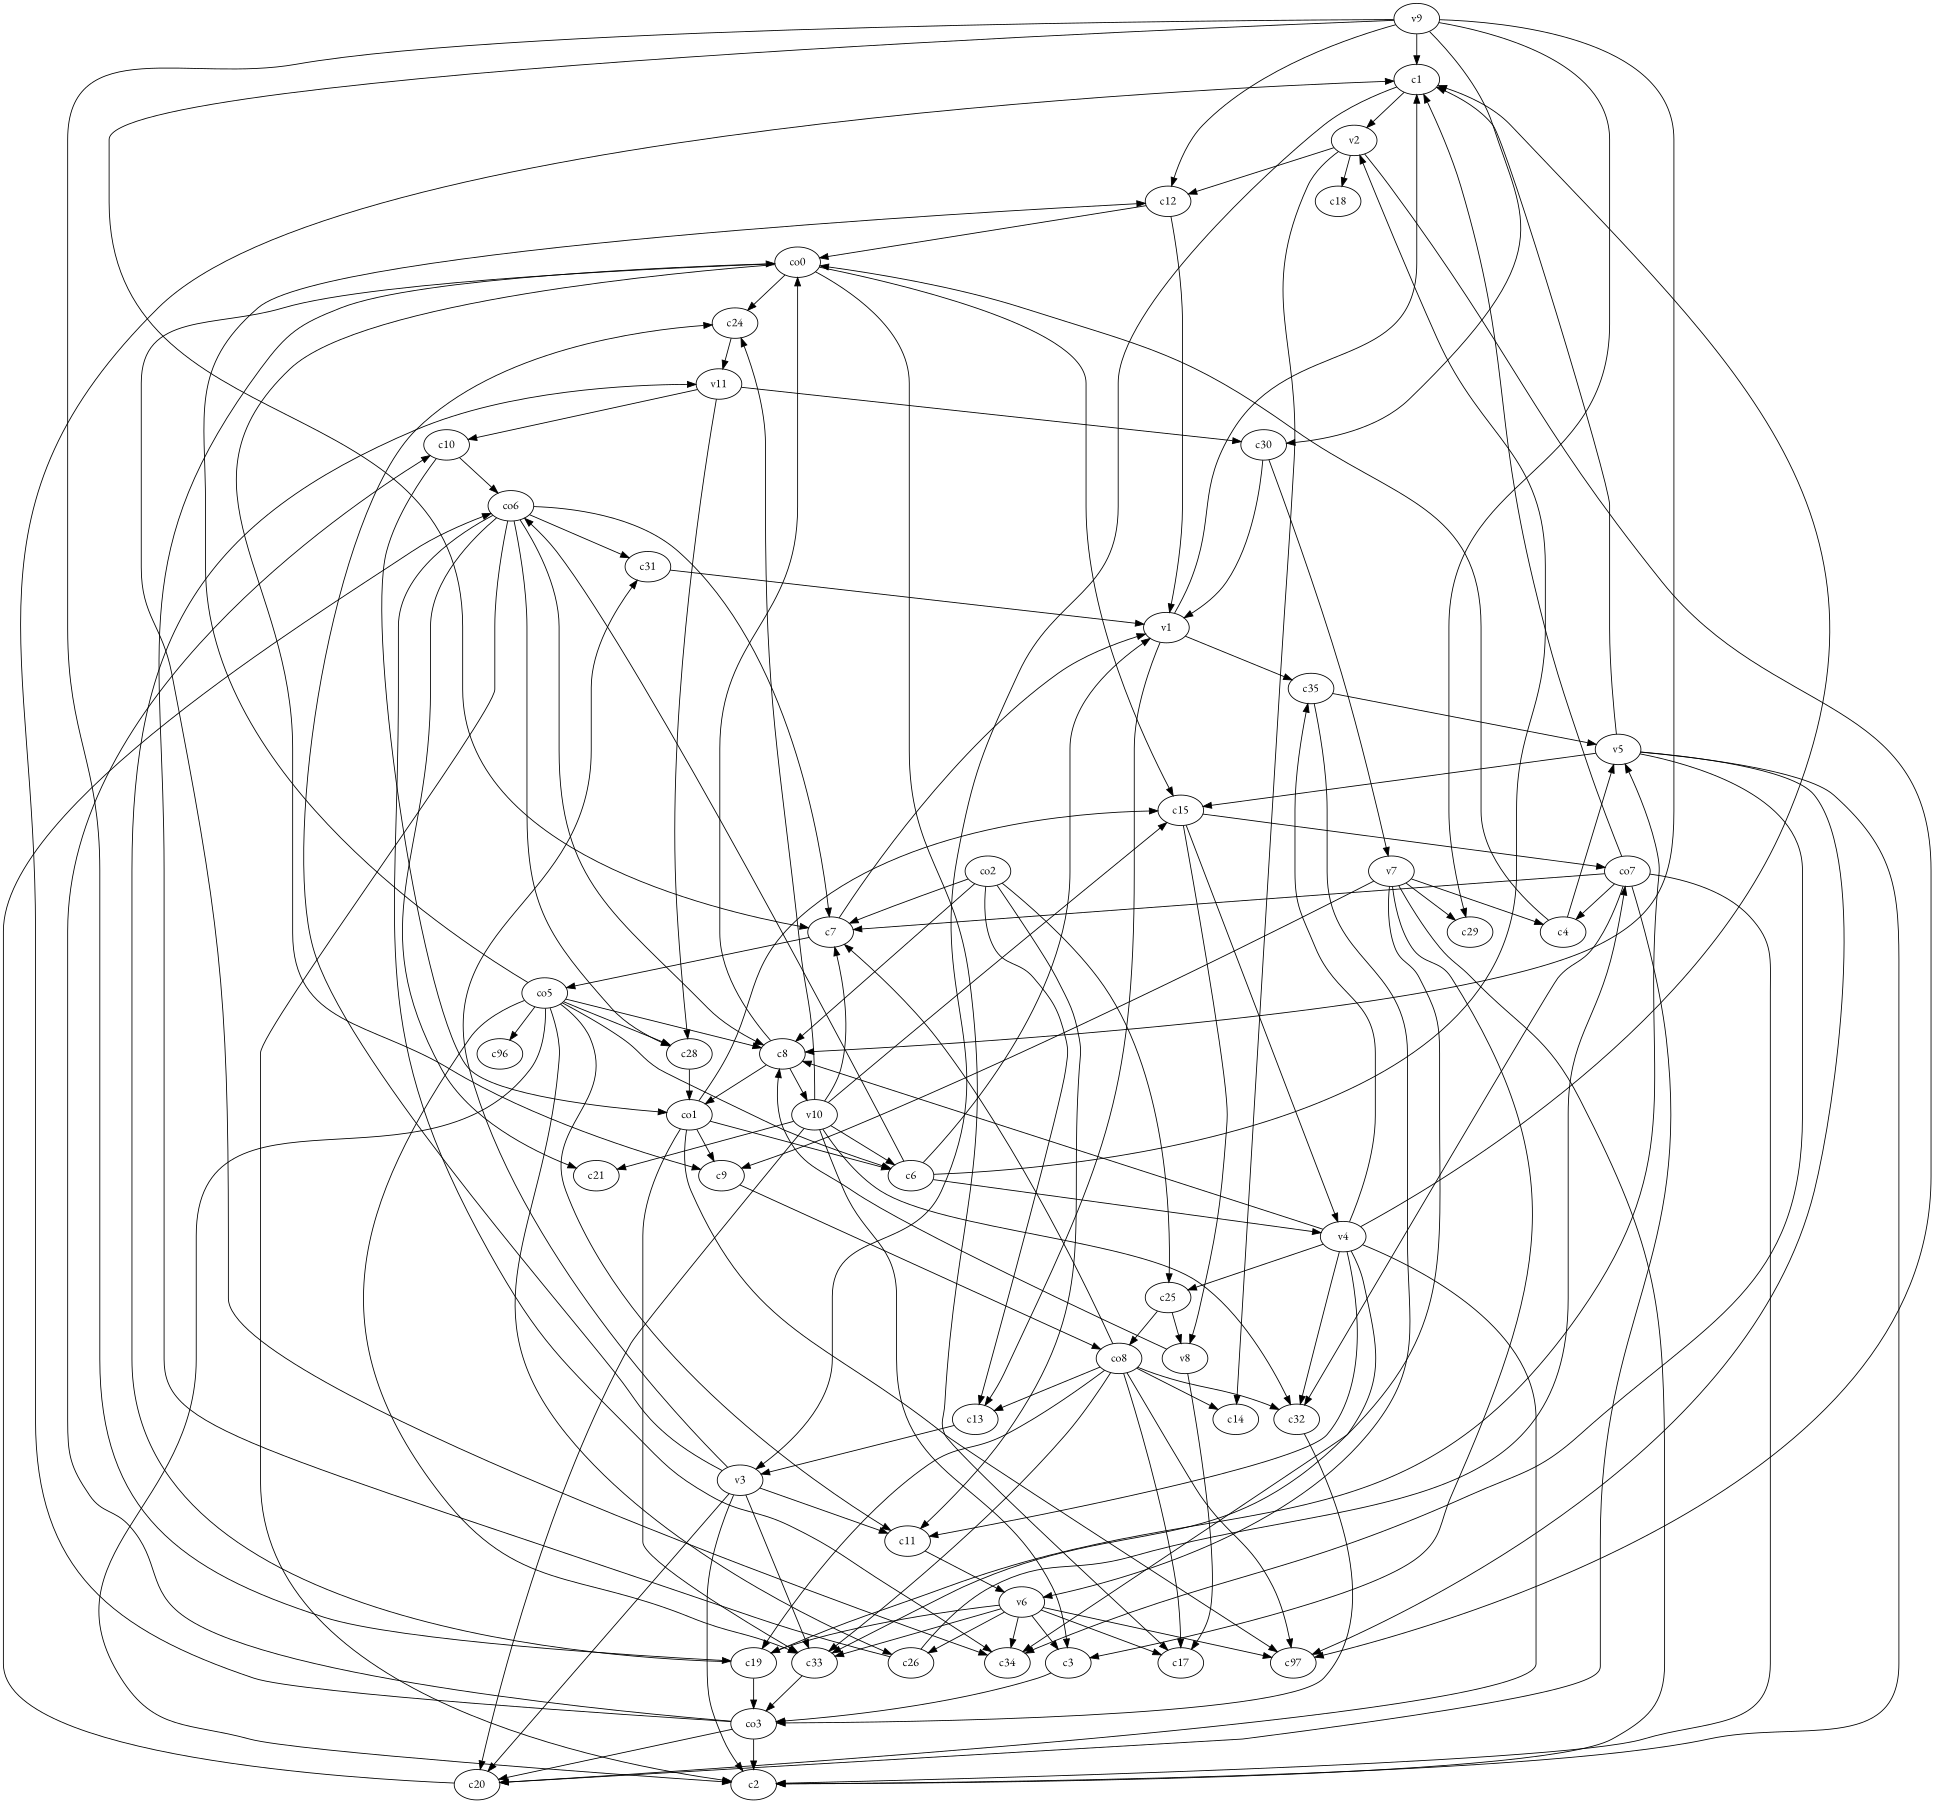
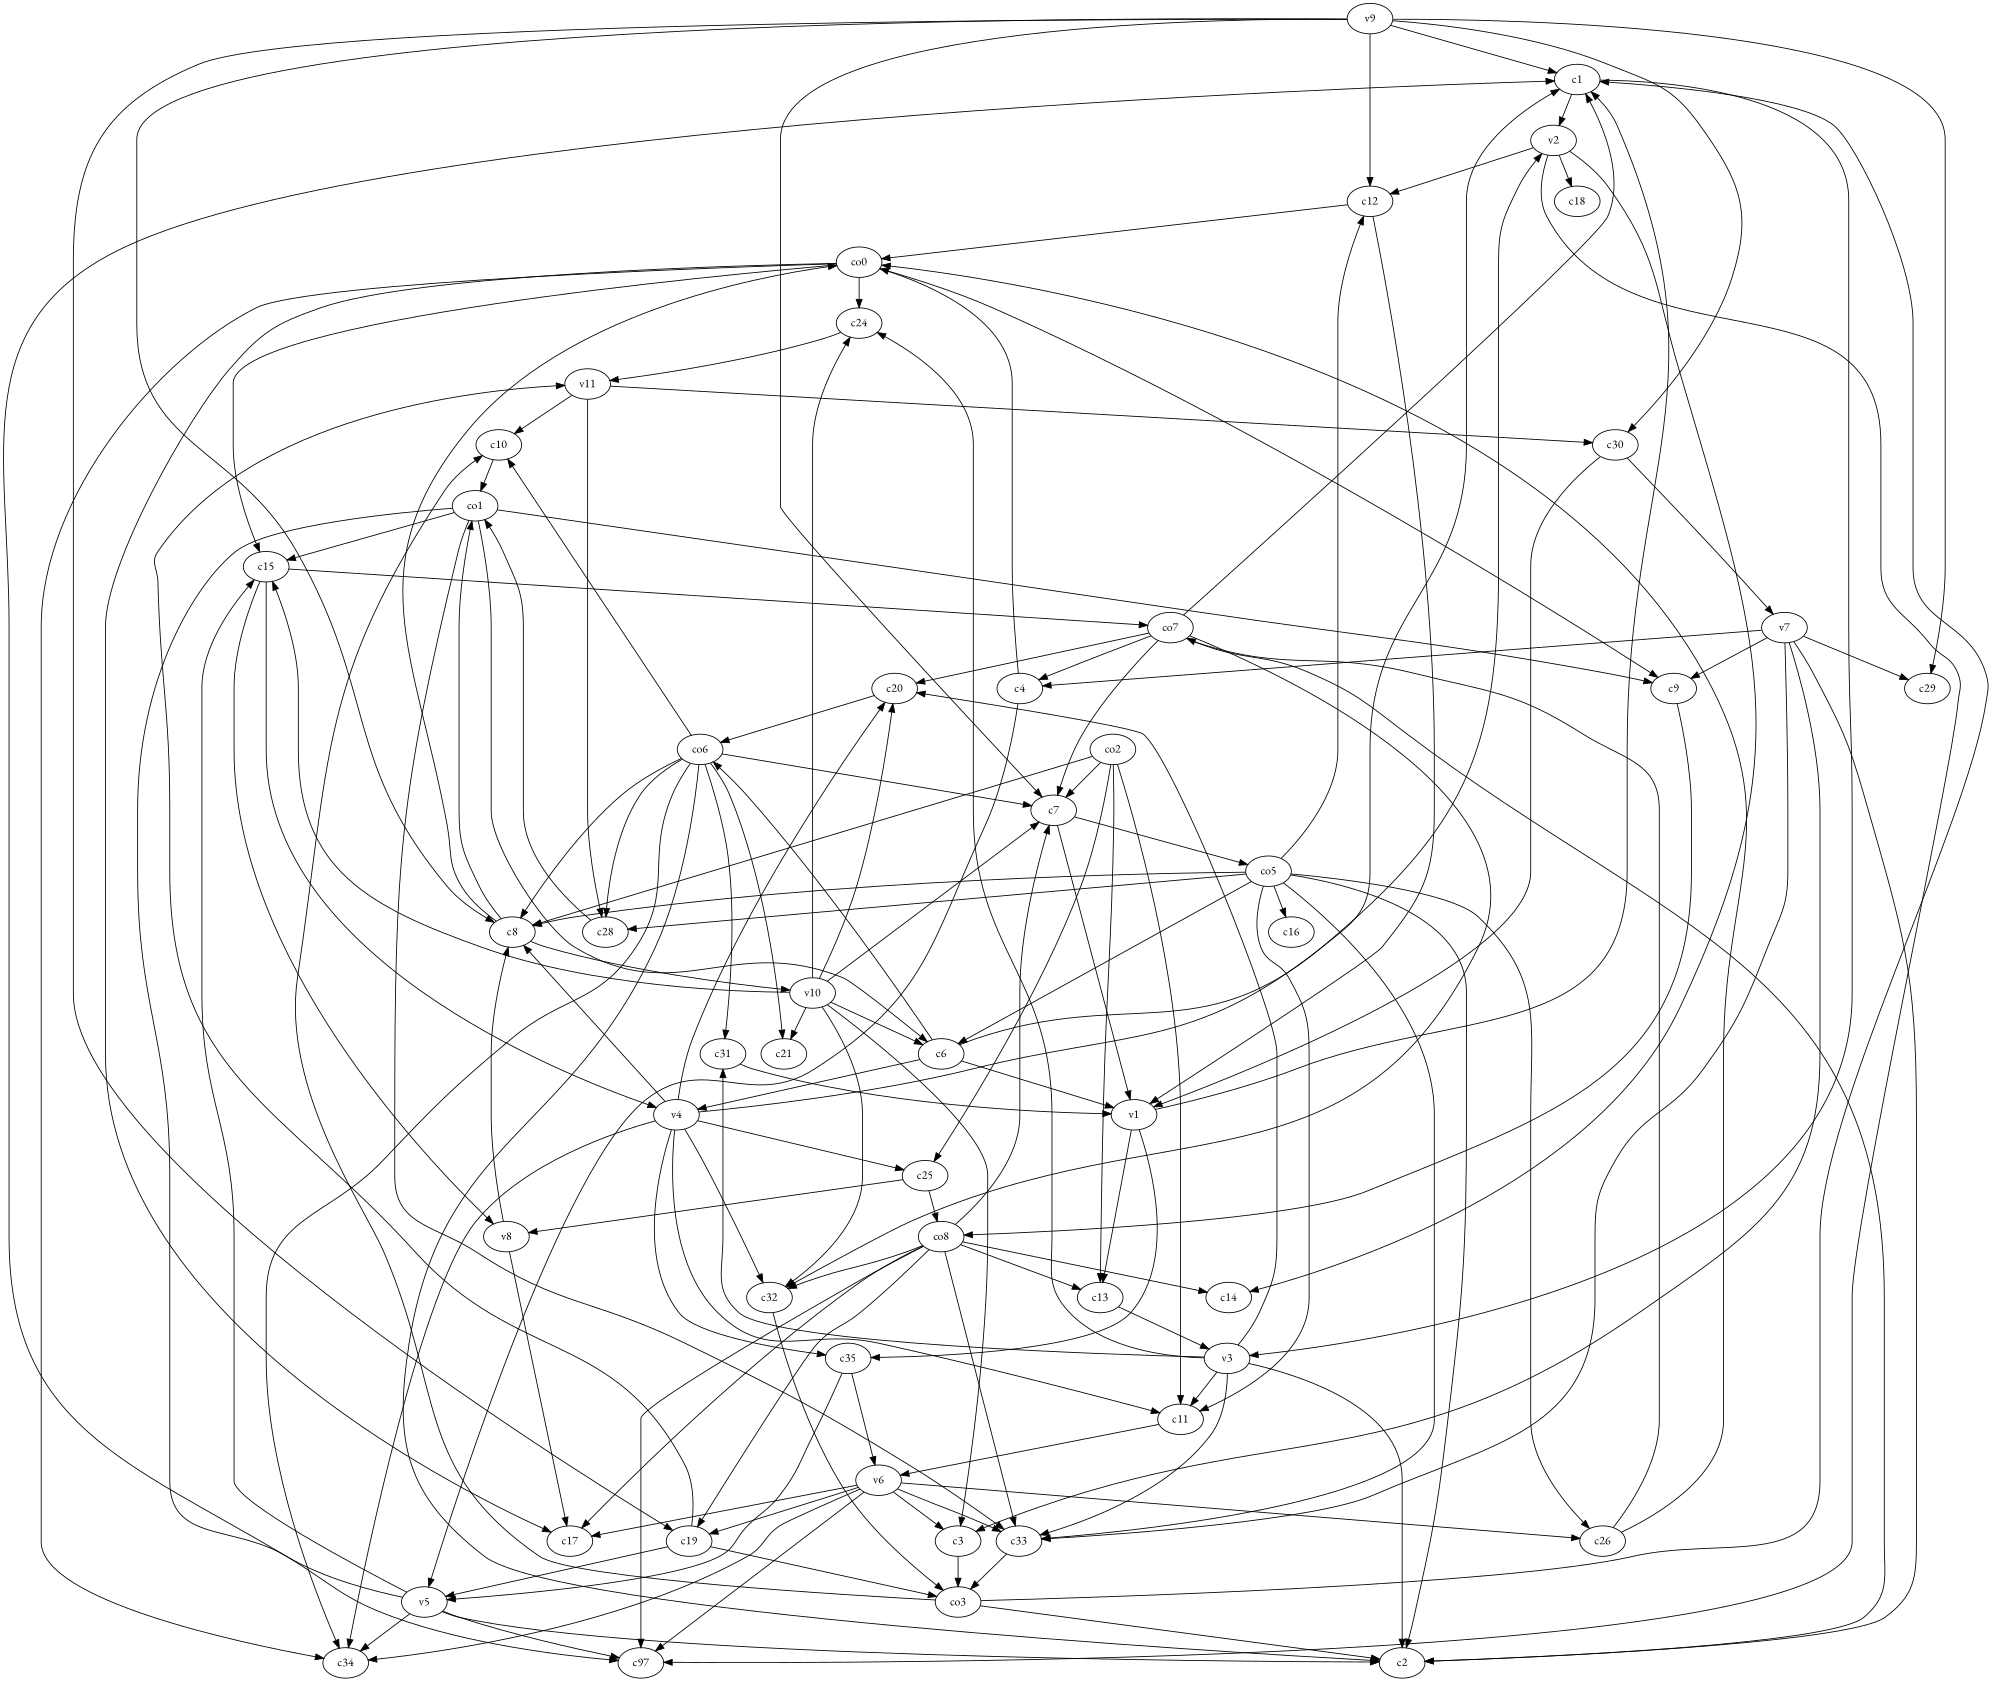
(476, 472) -> (602, 601)
(500, 1054) -> (1291, 932)
(620, 1753) -> none
